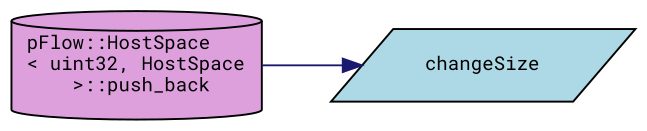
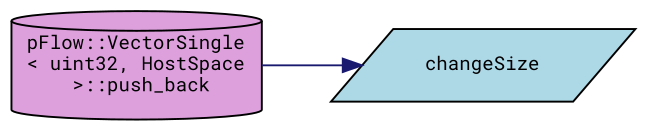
(137, 65) -> (137, 65)
